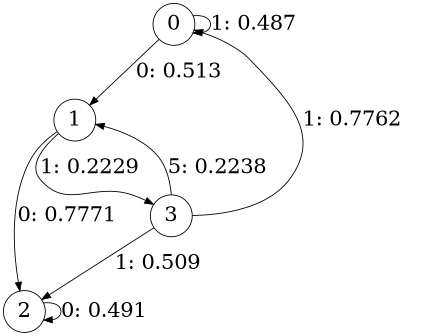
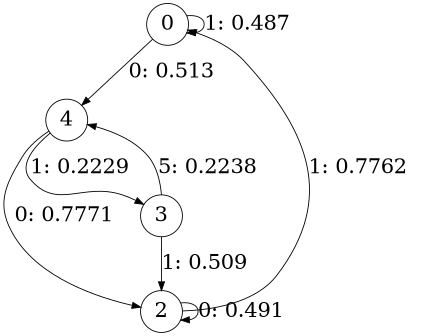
(75, 120) -> (67, 120)
(302, 138) -> (309, 186)
